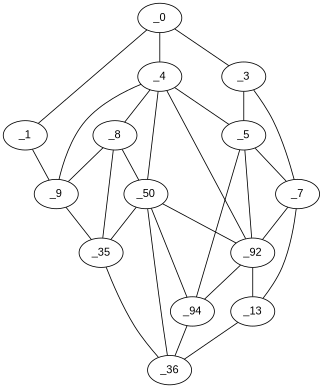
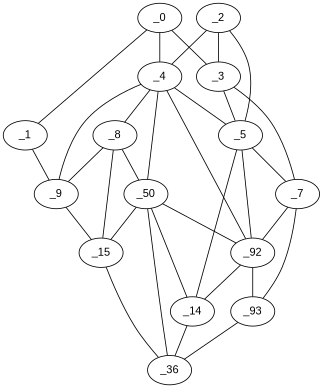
none -> (218, 18)
(101, 253) -> (101, 253)
(192, 311) -> (192, 311)
(253, 311) -> (253, 311)
